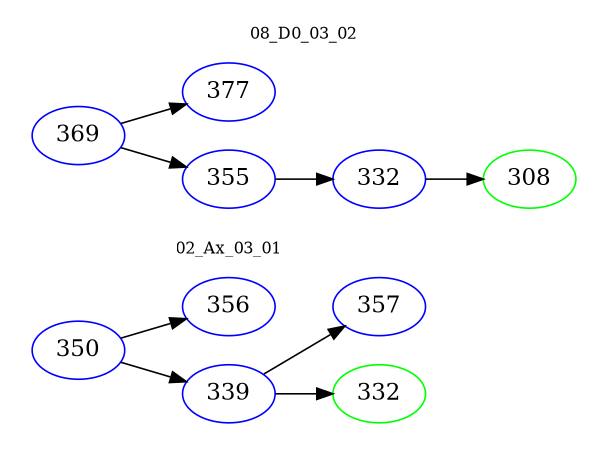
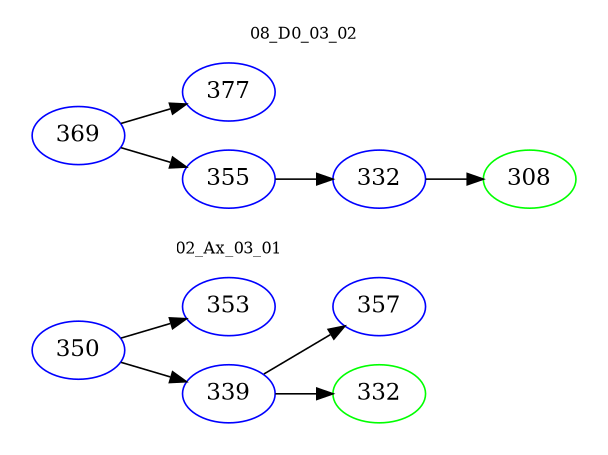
(229, 307) -> (229, 307)
